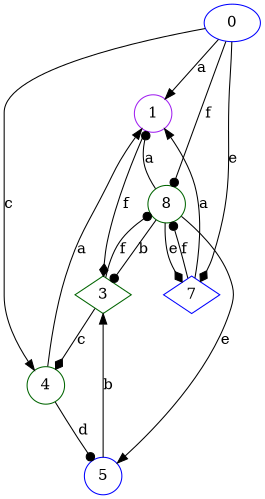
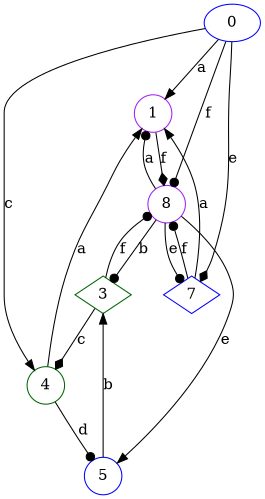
(120, 196) -> (159, 153)
(167, 204) -> (167, 204)
(167, 250) -> (167, 250)
